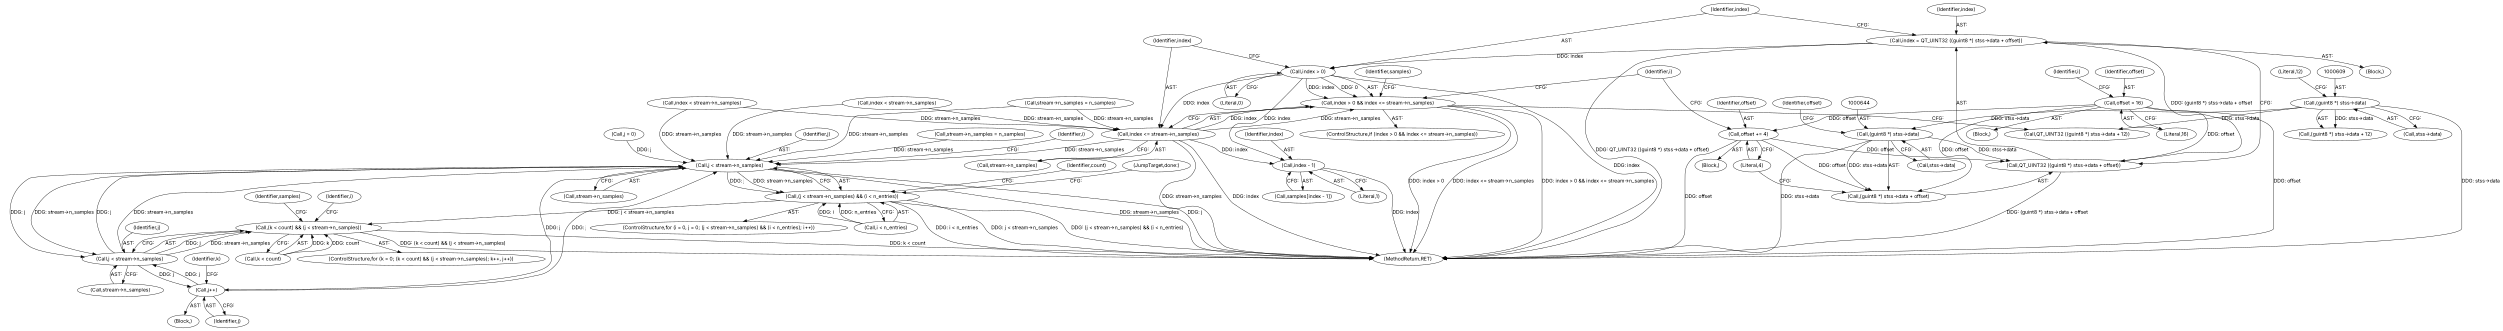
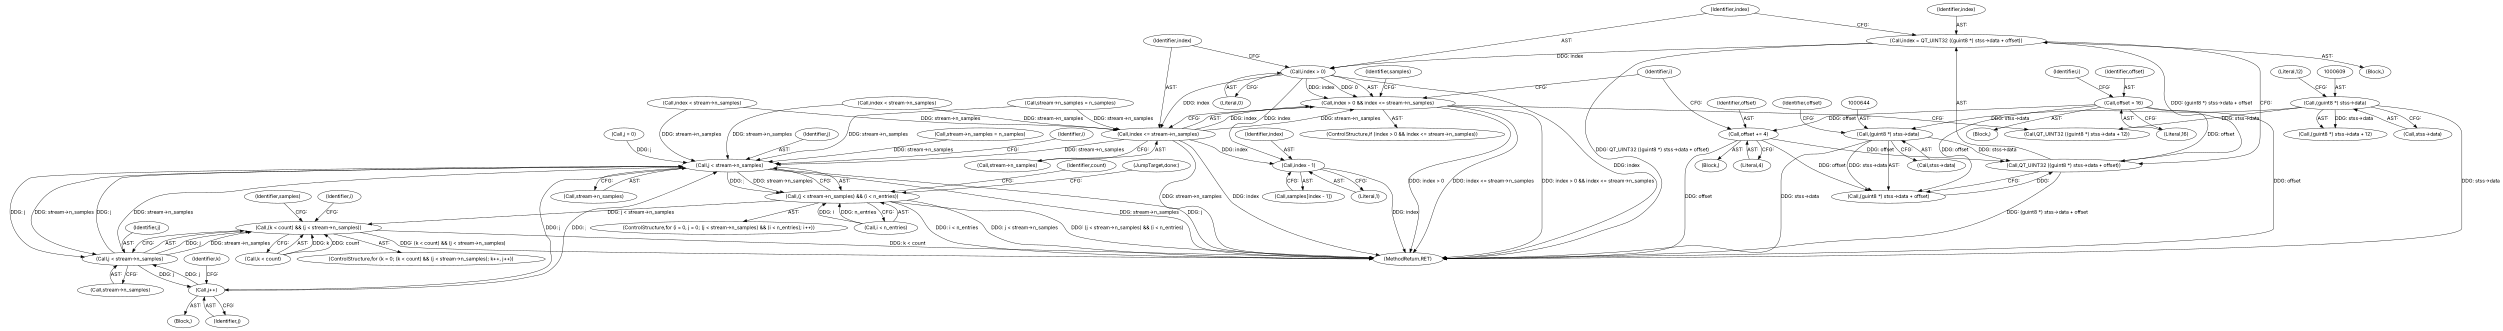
(2044, 181) -> (2044, 181)
(1799, 187) -> (1985, 183)
